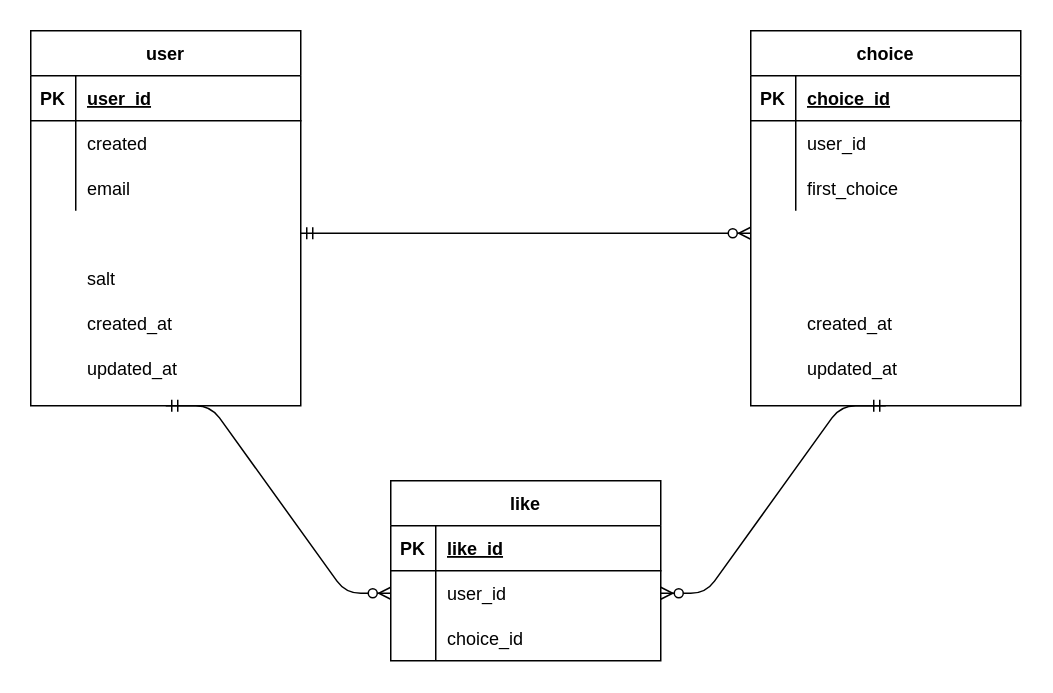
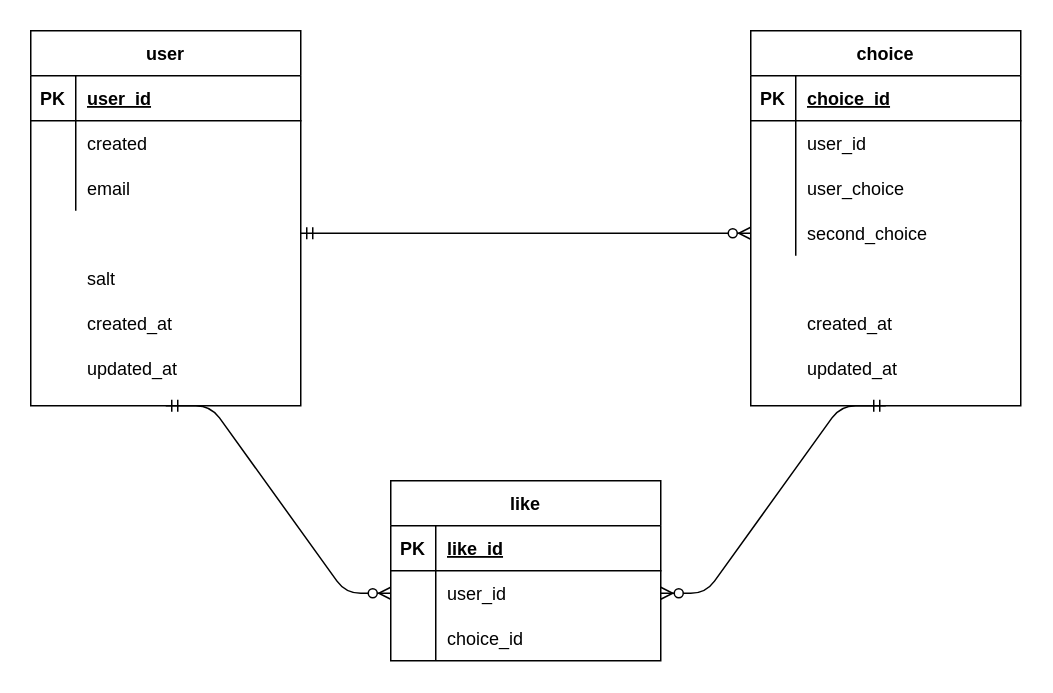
(863, 189) -> (860, 189)
none -> (908, 233)
